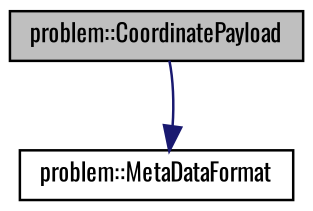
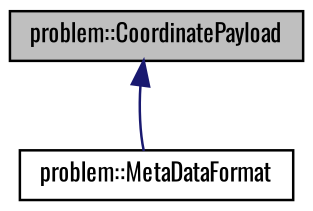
(173, 93) -> (140, 118)
